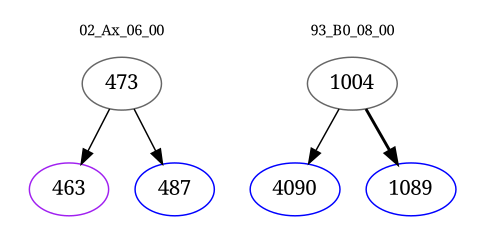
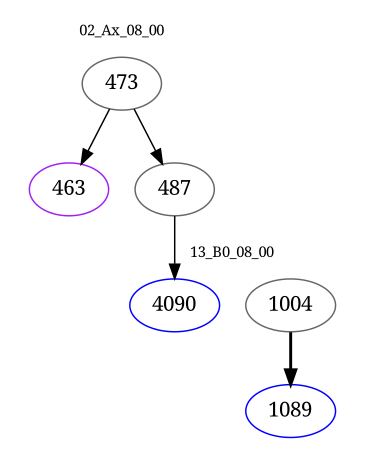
(122, 32) -> (122, 32)
(353, 32) -> (233, 253)
(328, 130) -> (175, 248)
(175, 189) -> (175, 189)
